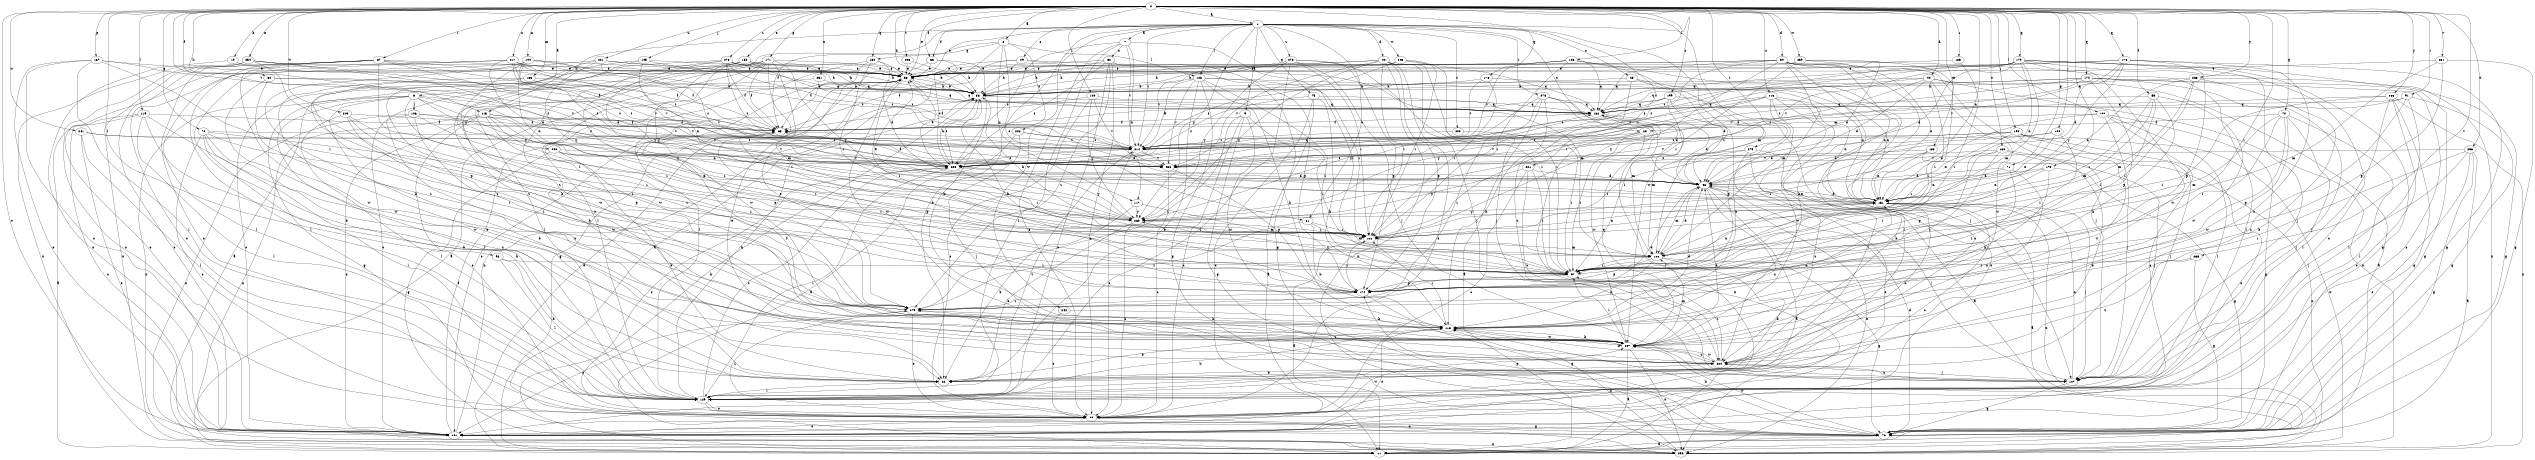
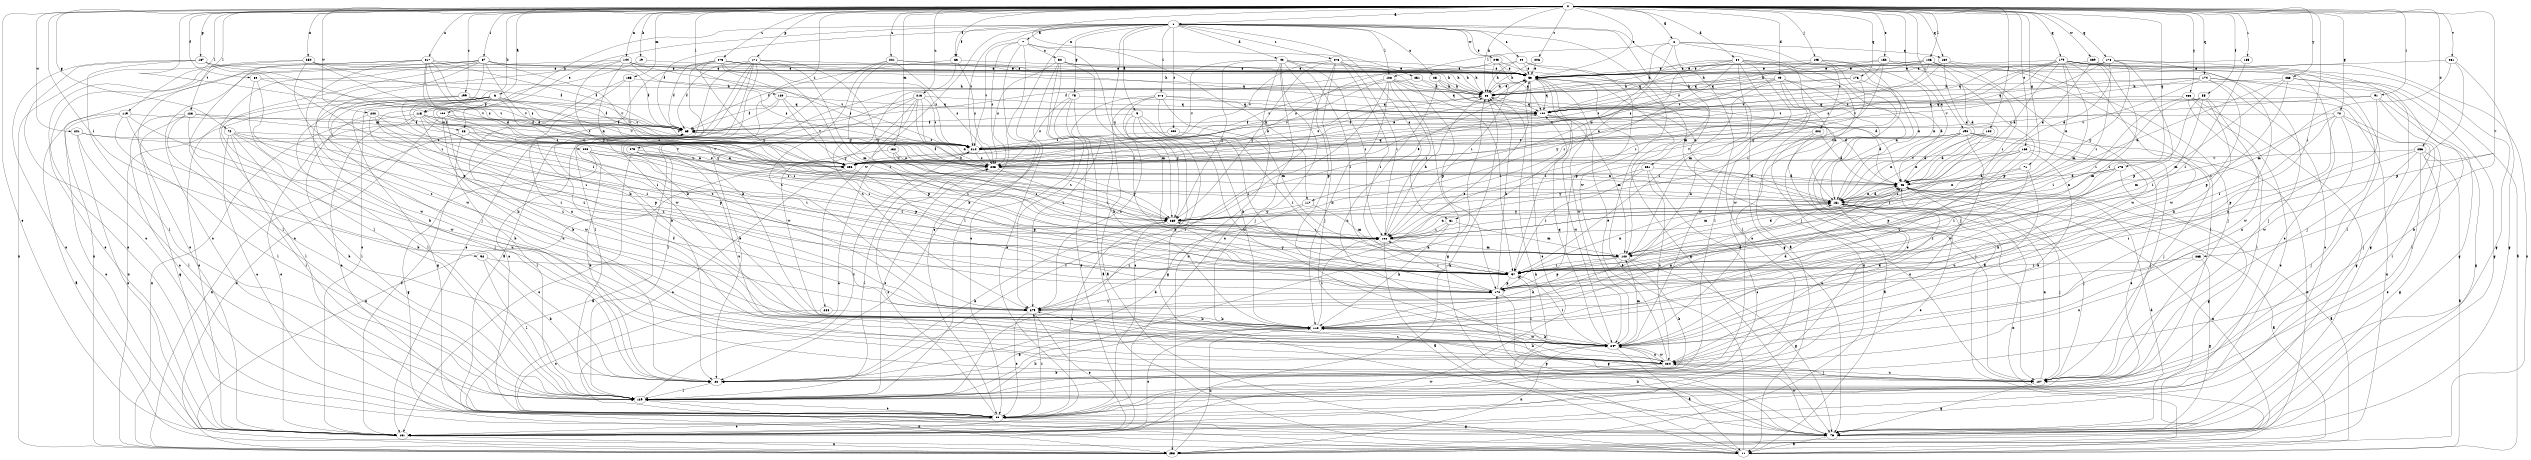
none -> (973, 351)
